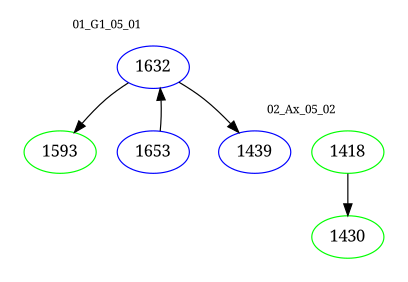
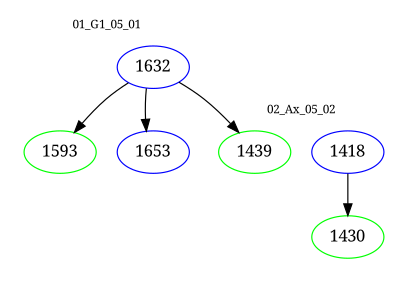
(161, 116) -> (145, 104)
(255, 152) -> (255, 152)
(348, 152) -> (348, 152)
